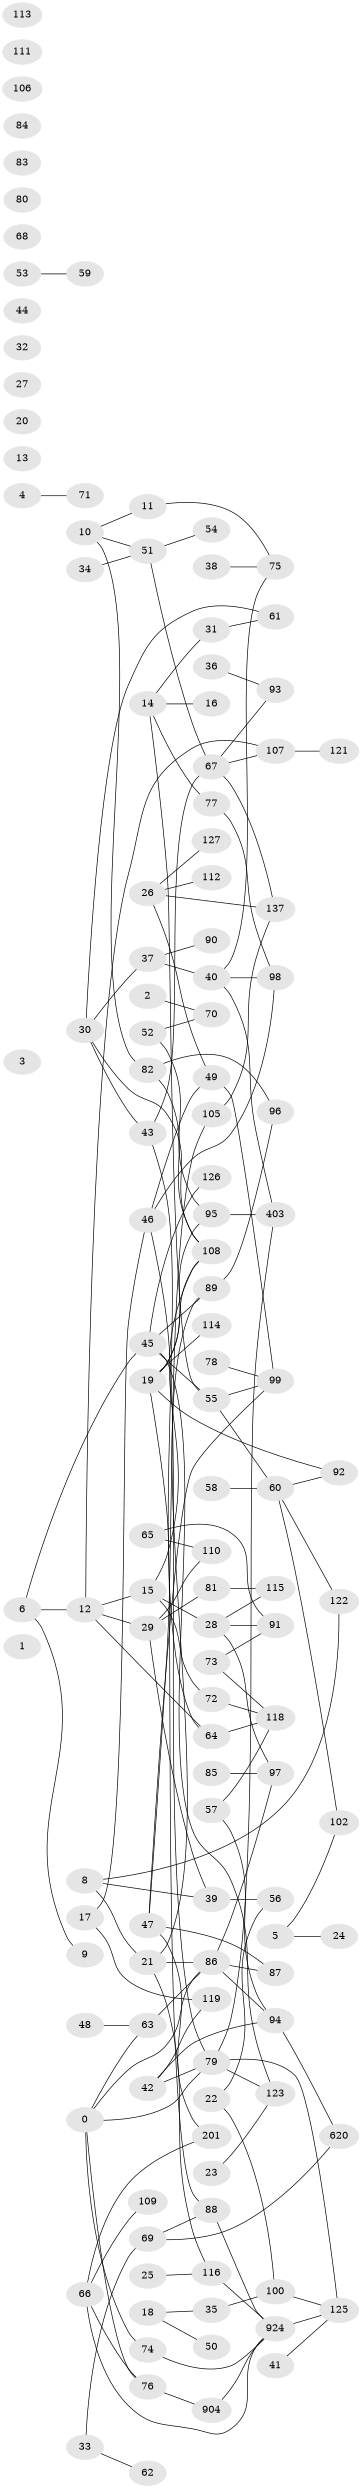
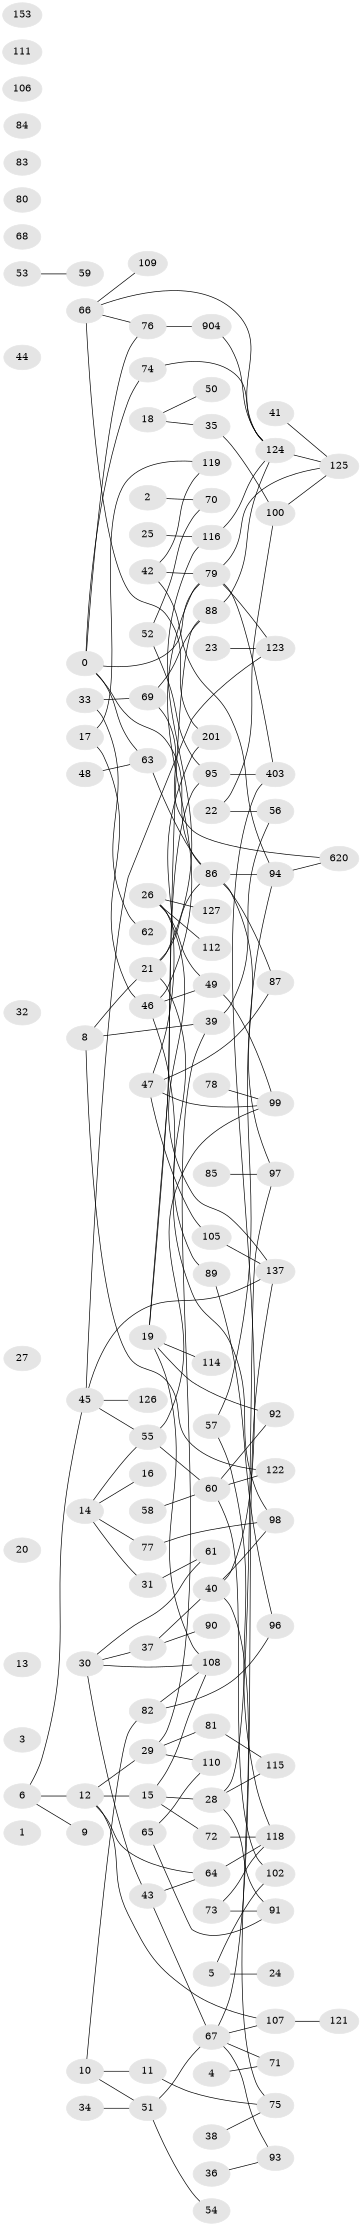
(22, 15) -> (22, 15)
(186, 1311) -> (159, 1303)
none -> (243, 2050)
(275, 2329) -> (275, 451)
